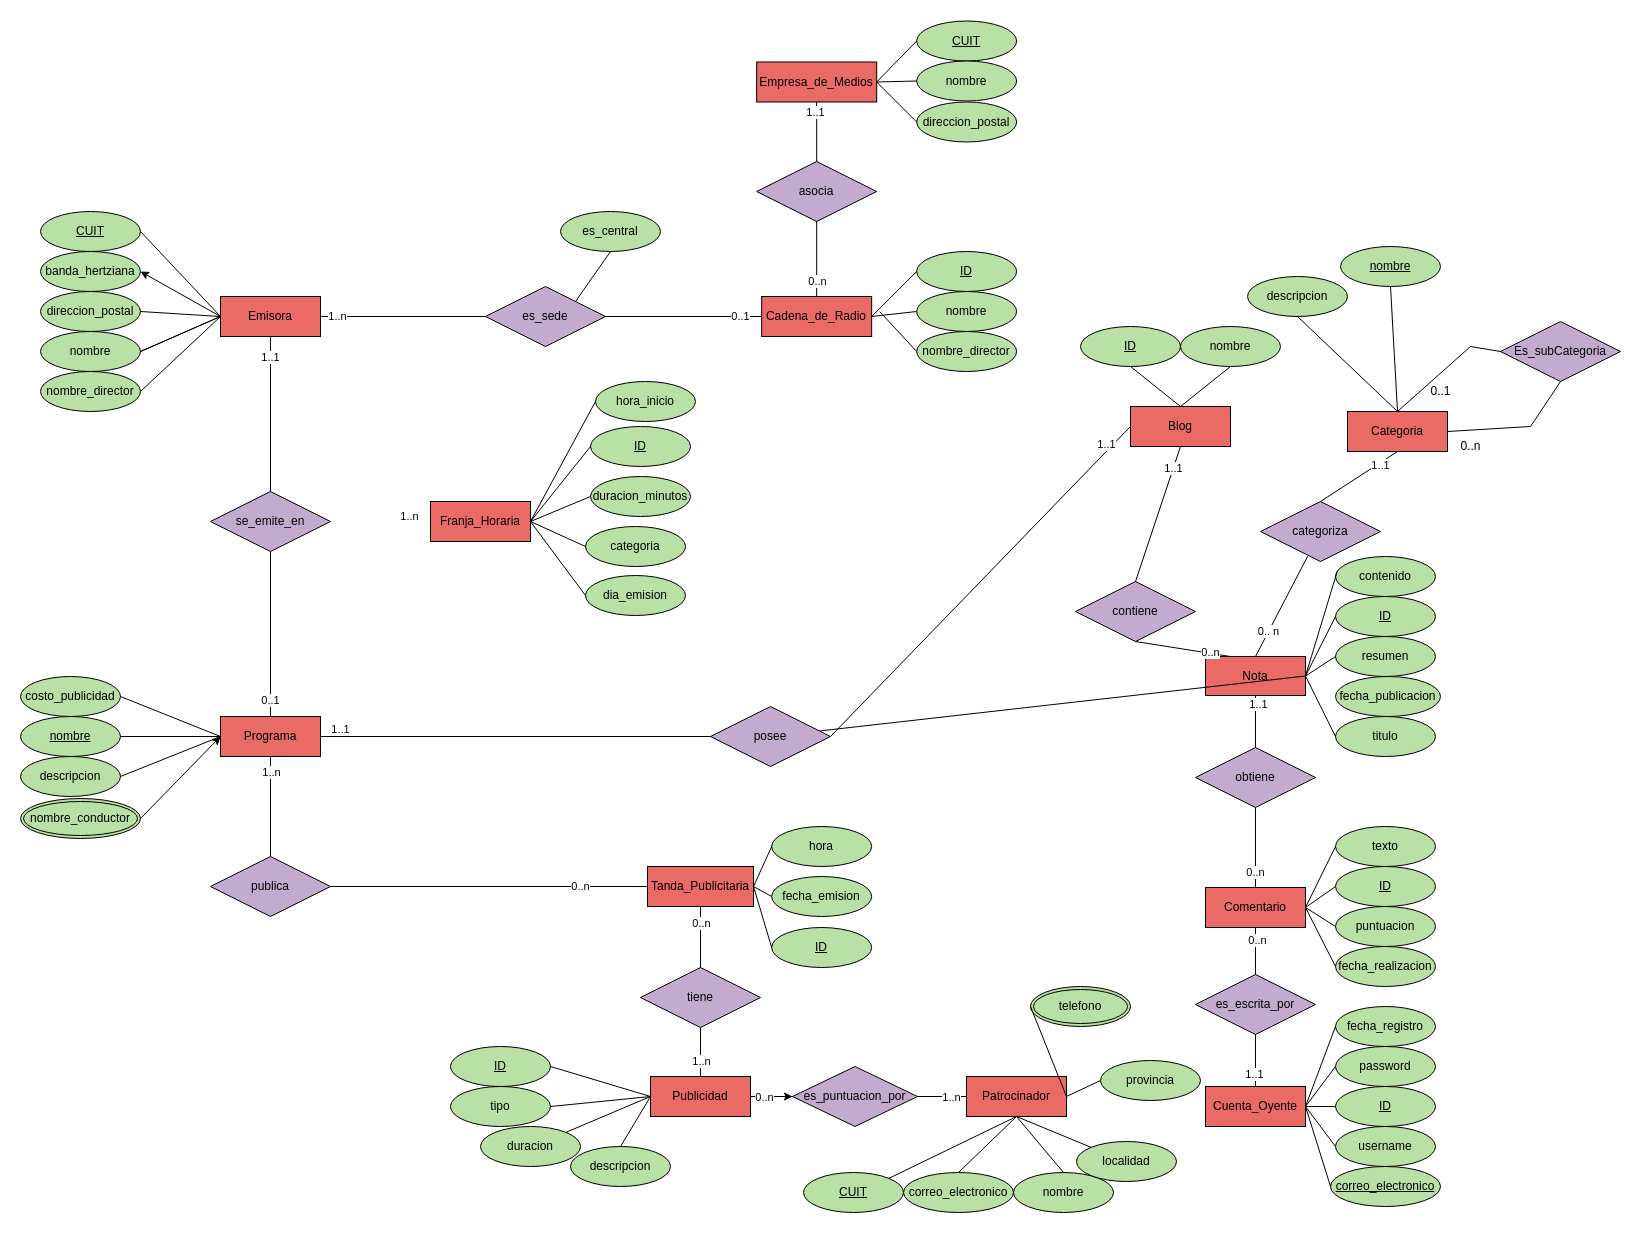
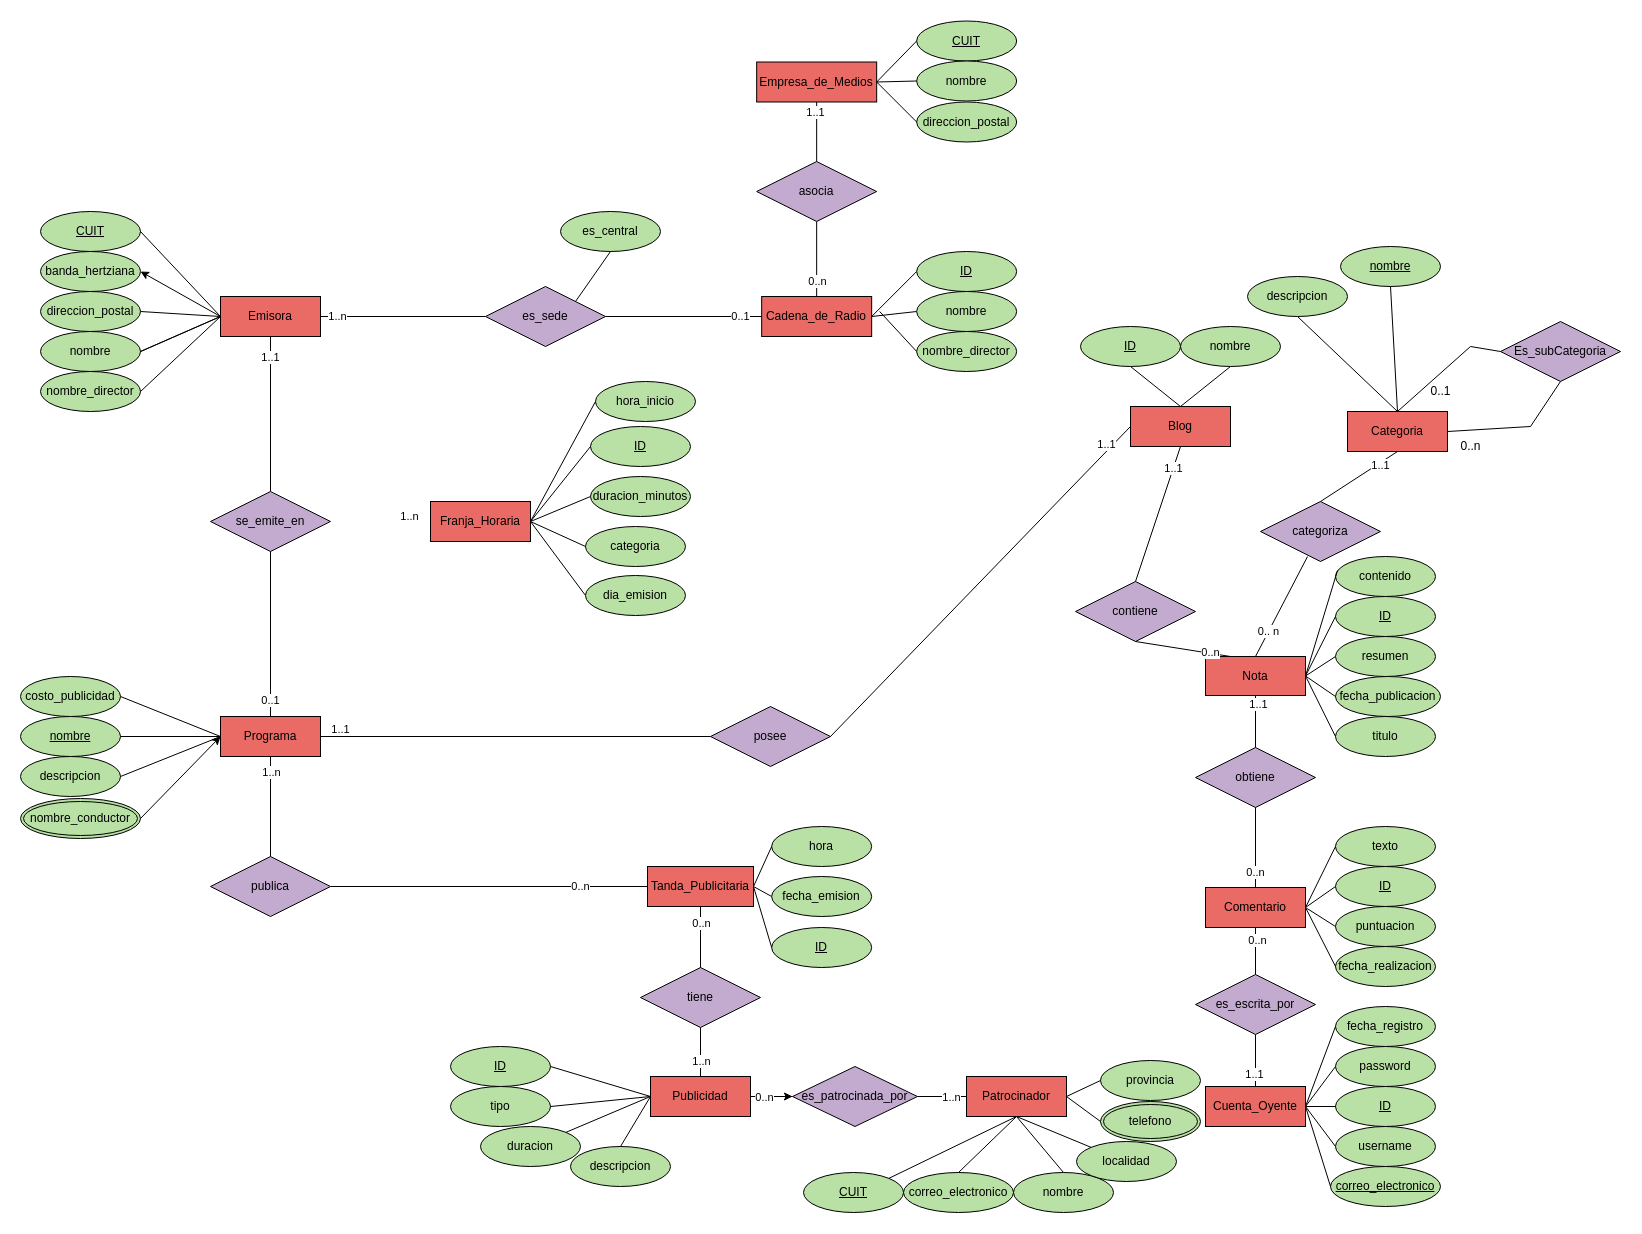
(1061, 704) -> (1321, 687)
(1081, 1007) -> (1151, 1122)
(855, 1097) -> (855, 1097)
